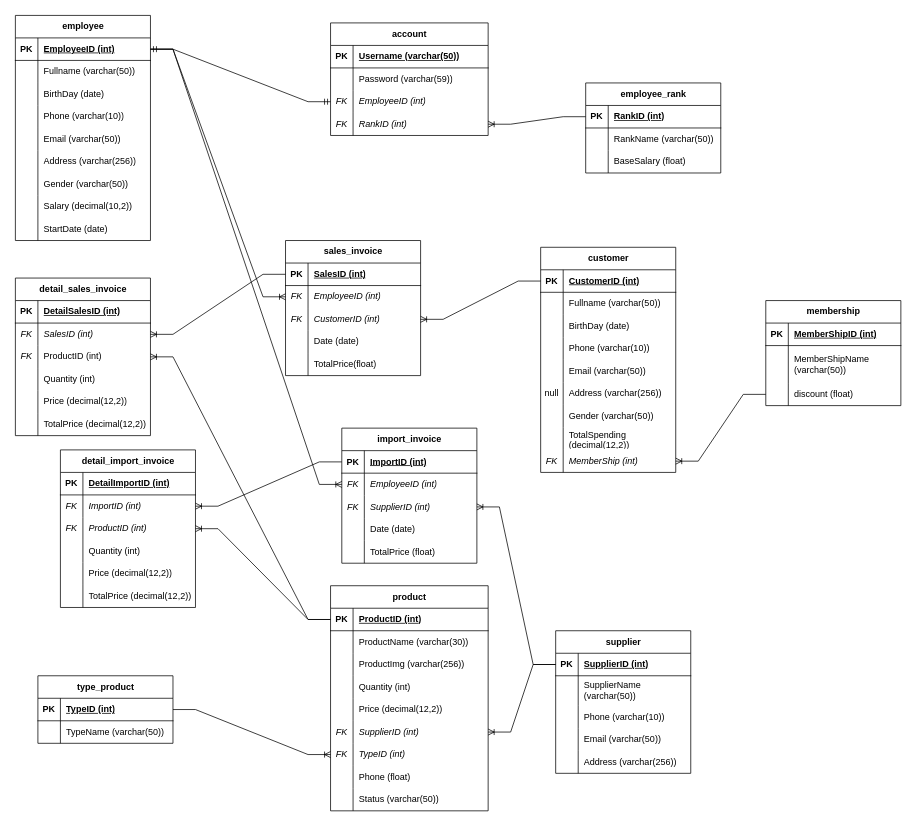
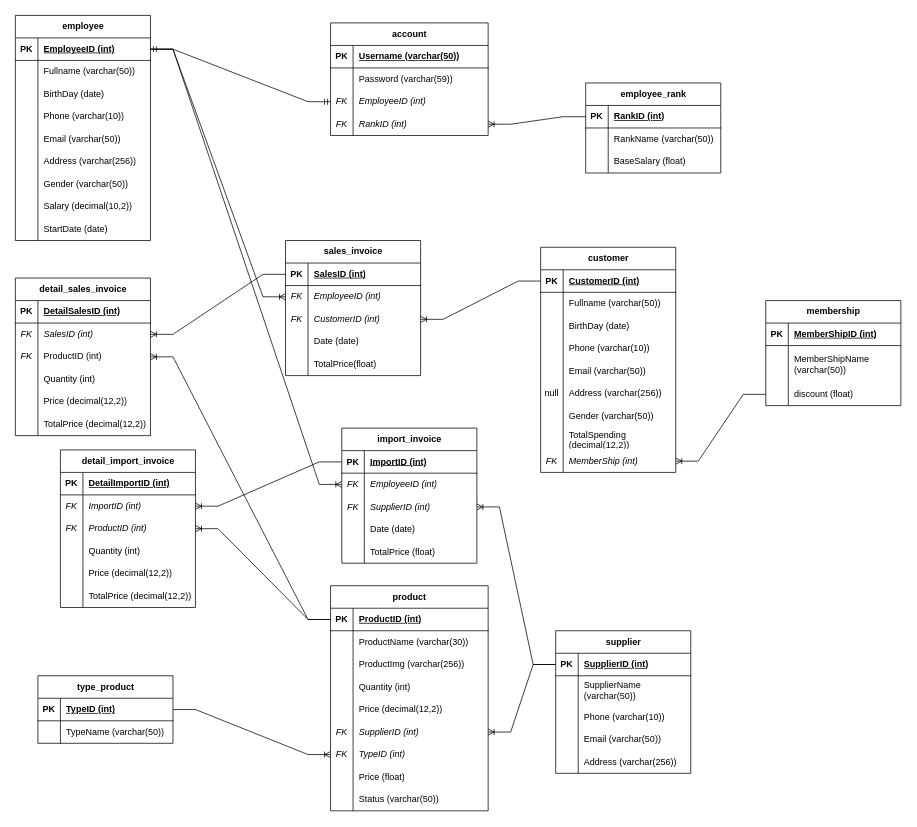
(389, 777) -> (388, 777)
